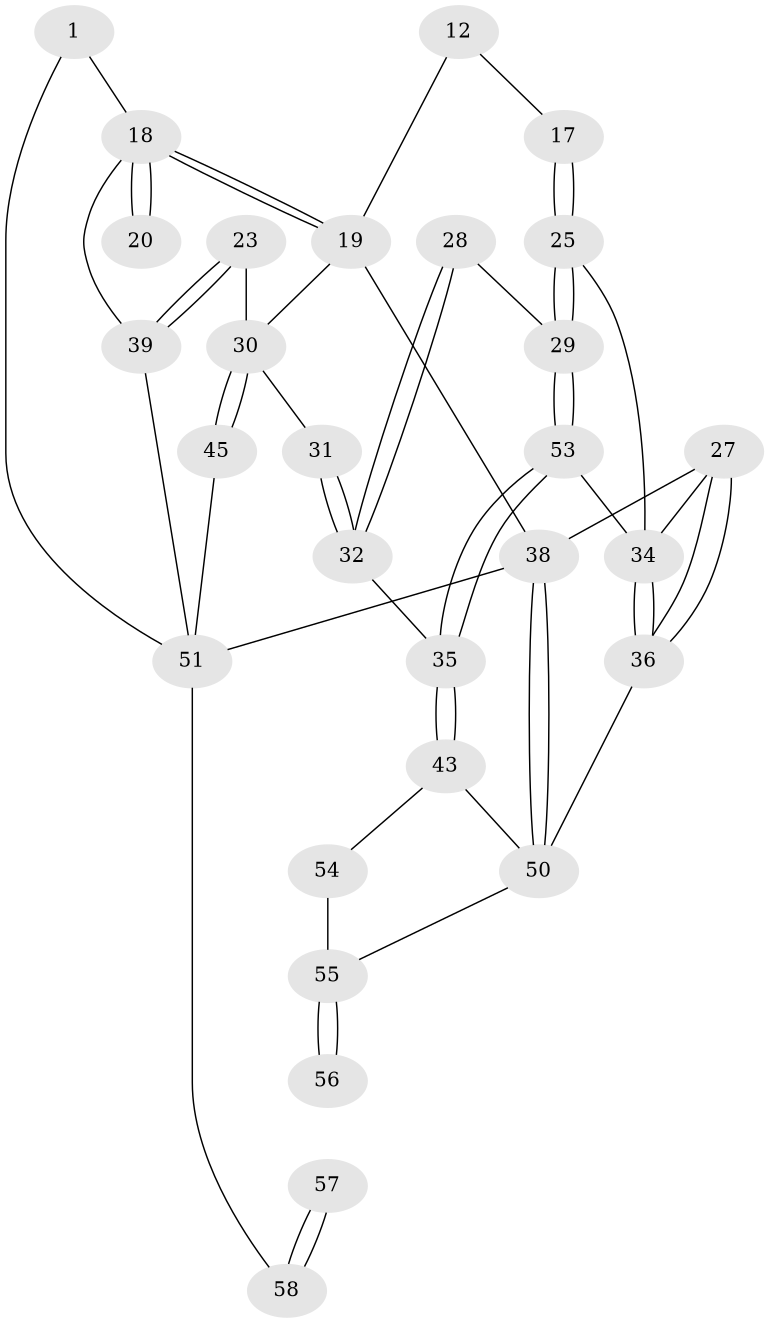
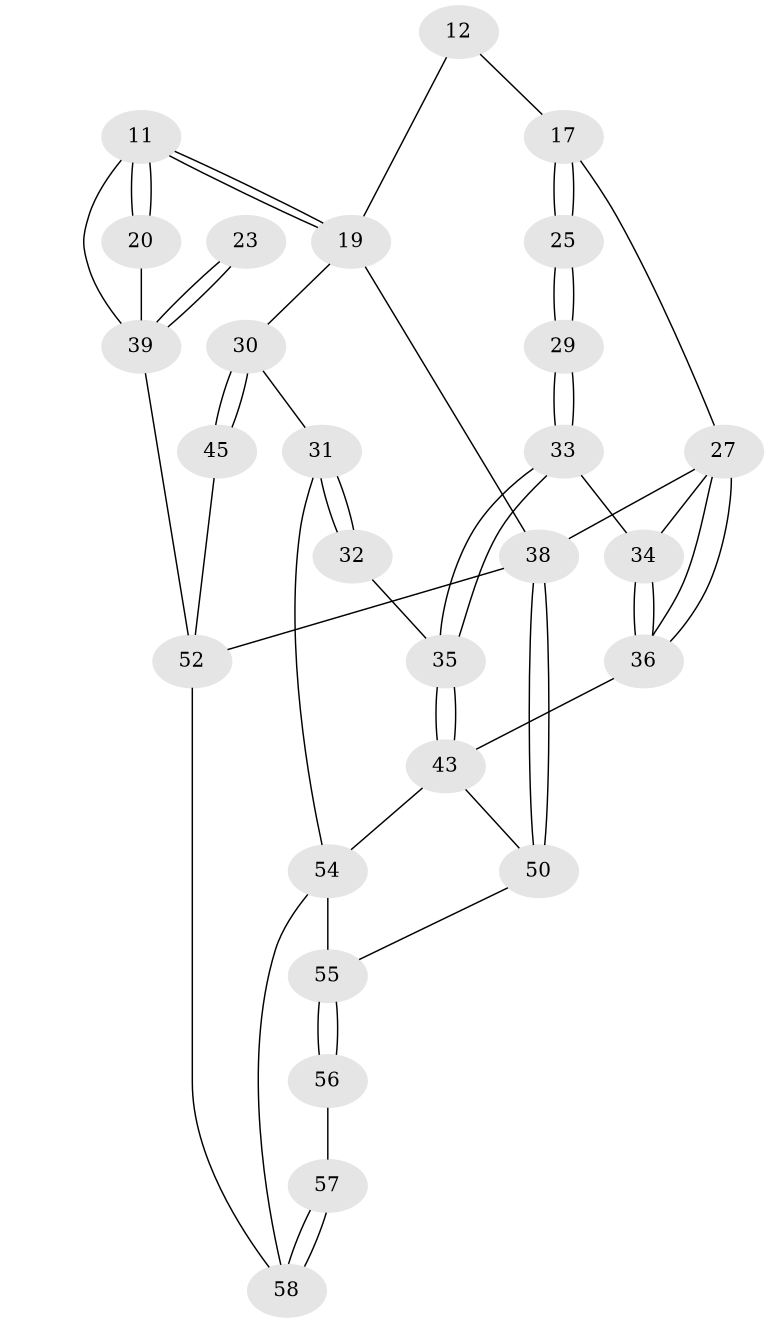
(74, 32) -> none
(141, 137) -> (141, 137)
(456, 242) -> none
none -> (654, 289)
none -> (141, 294)
(246, 294) -> none
(635, 392) -> none
(564, 452) -> (564, 452)
(192, 661) -> (192, 661)
none -> (297, 661)
(592, 766) -> (538, 717)
none -> (259, 1075)
none -> (328, 1134)
